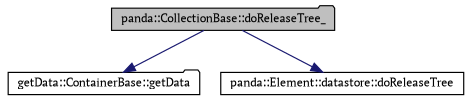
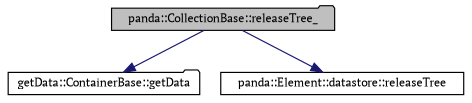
(223, 19) -> (223, 19)
(342, 84) -> (342, 84)
